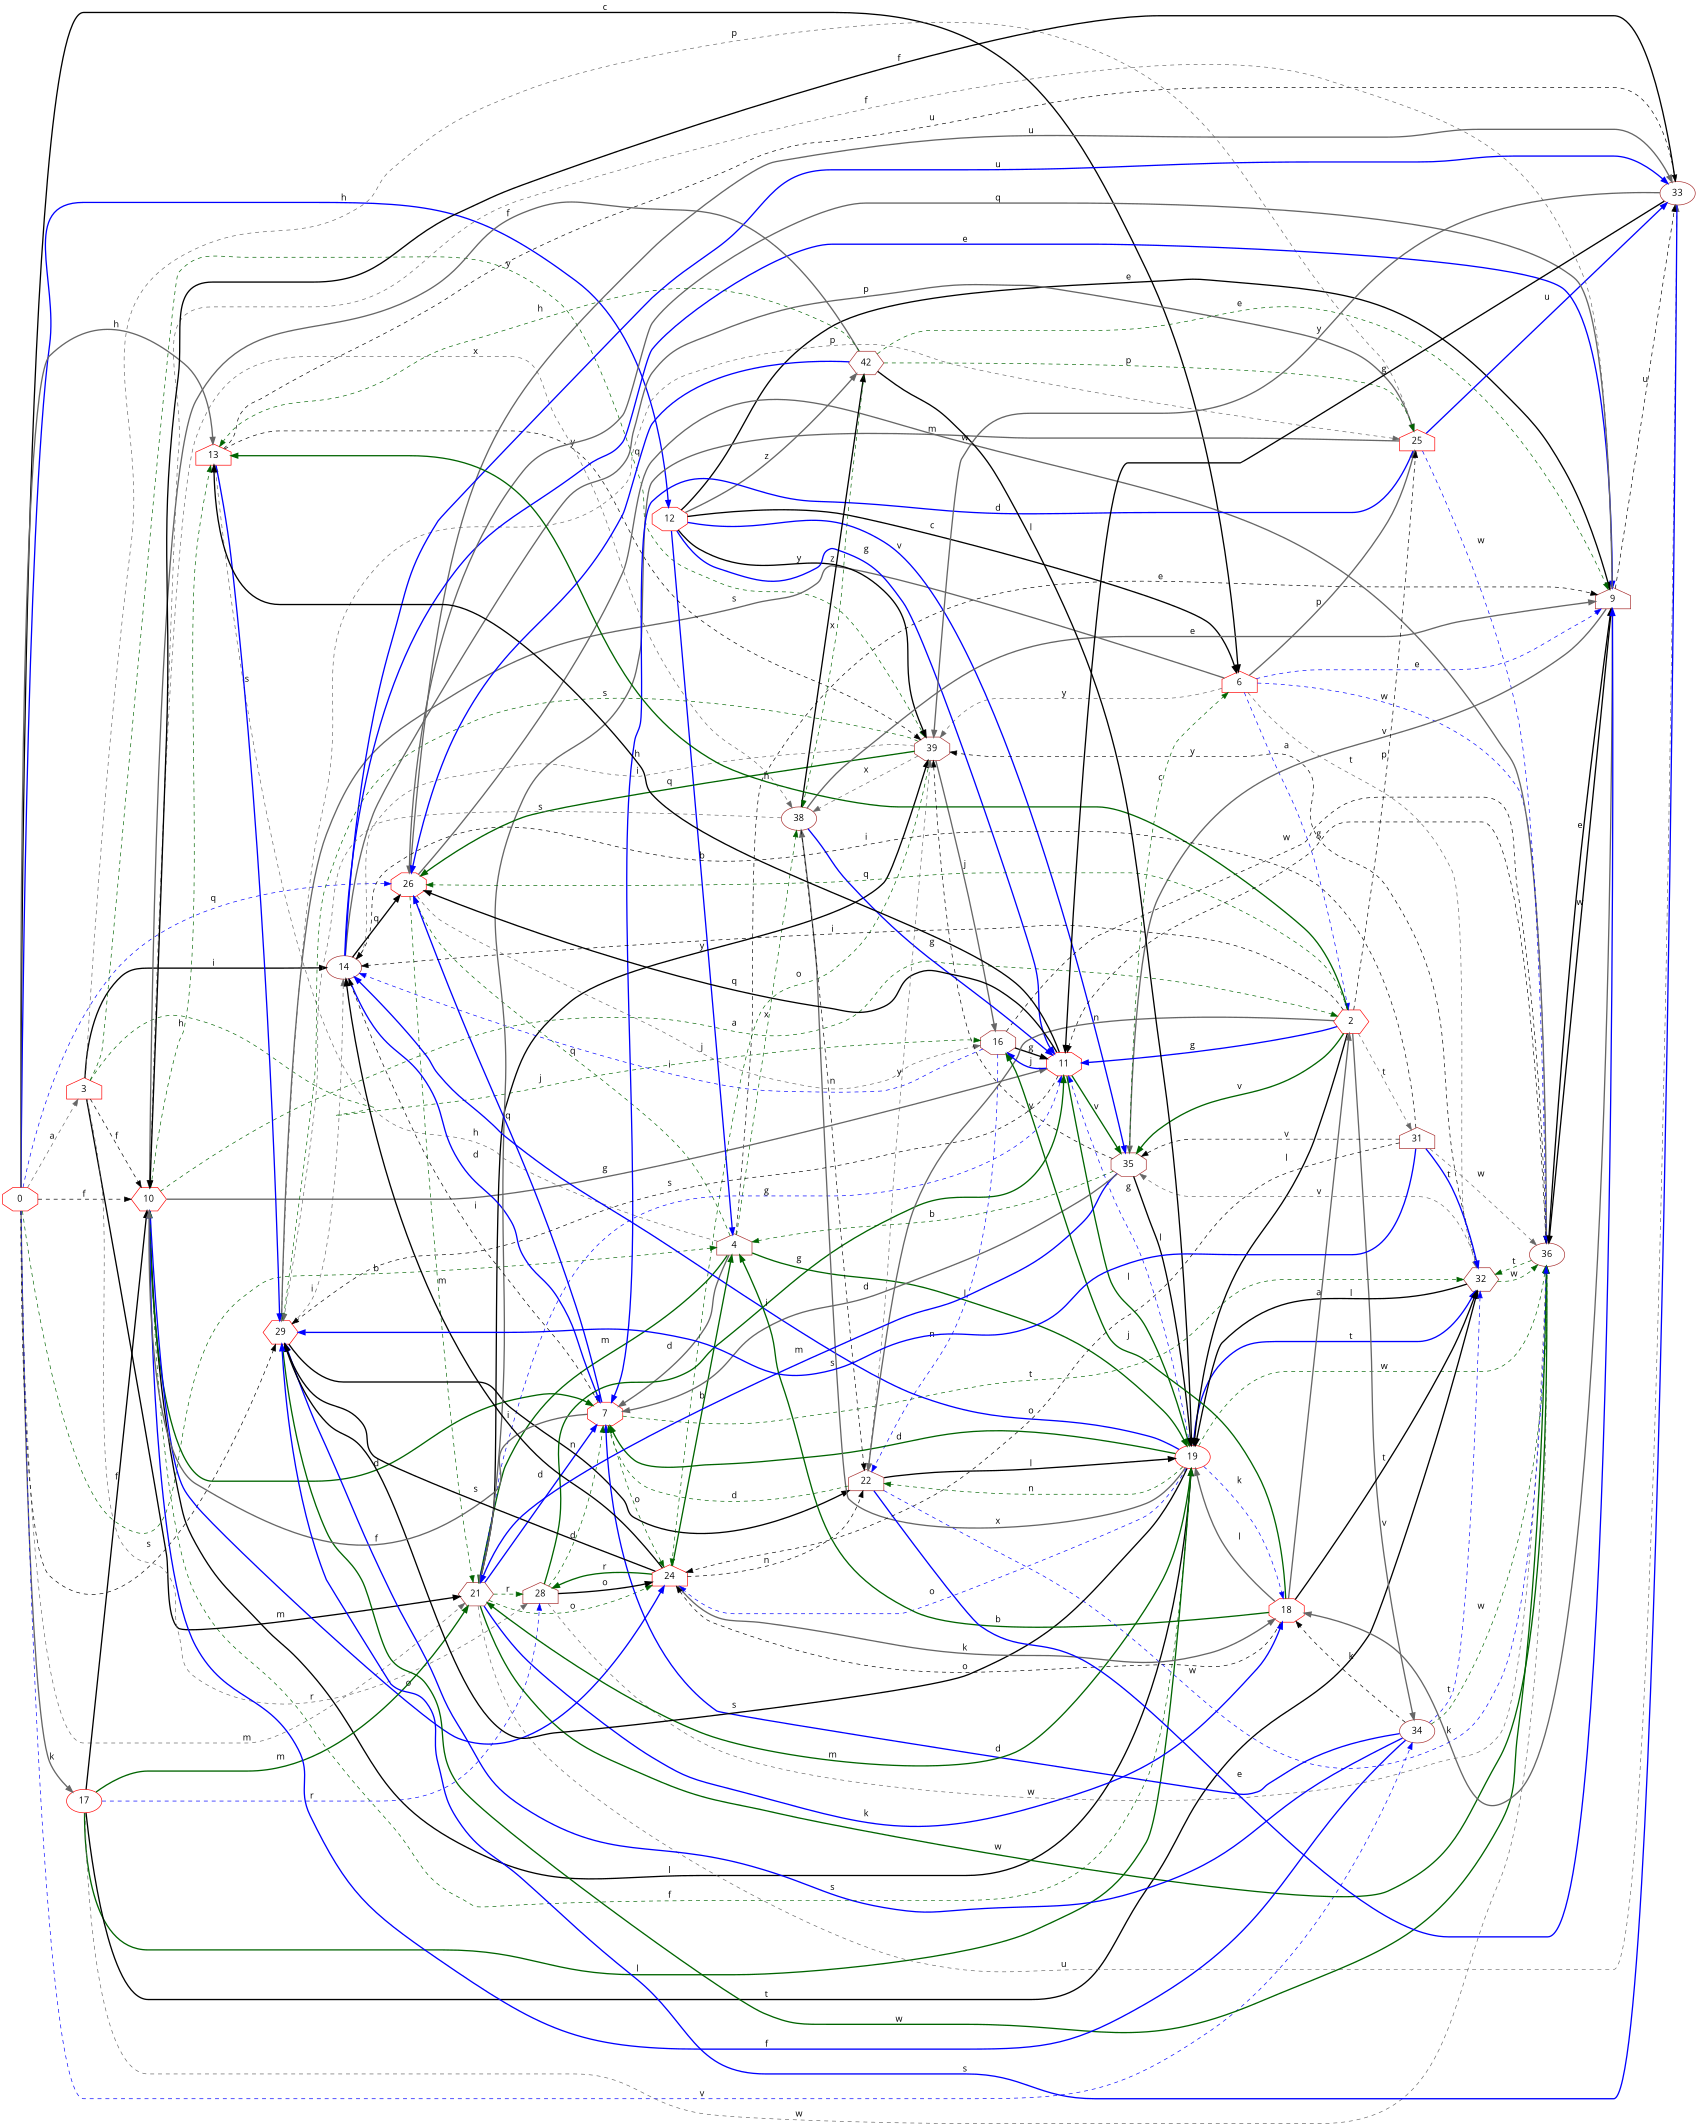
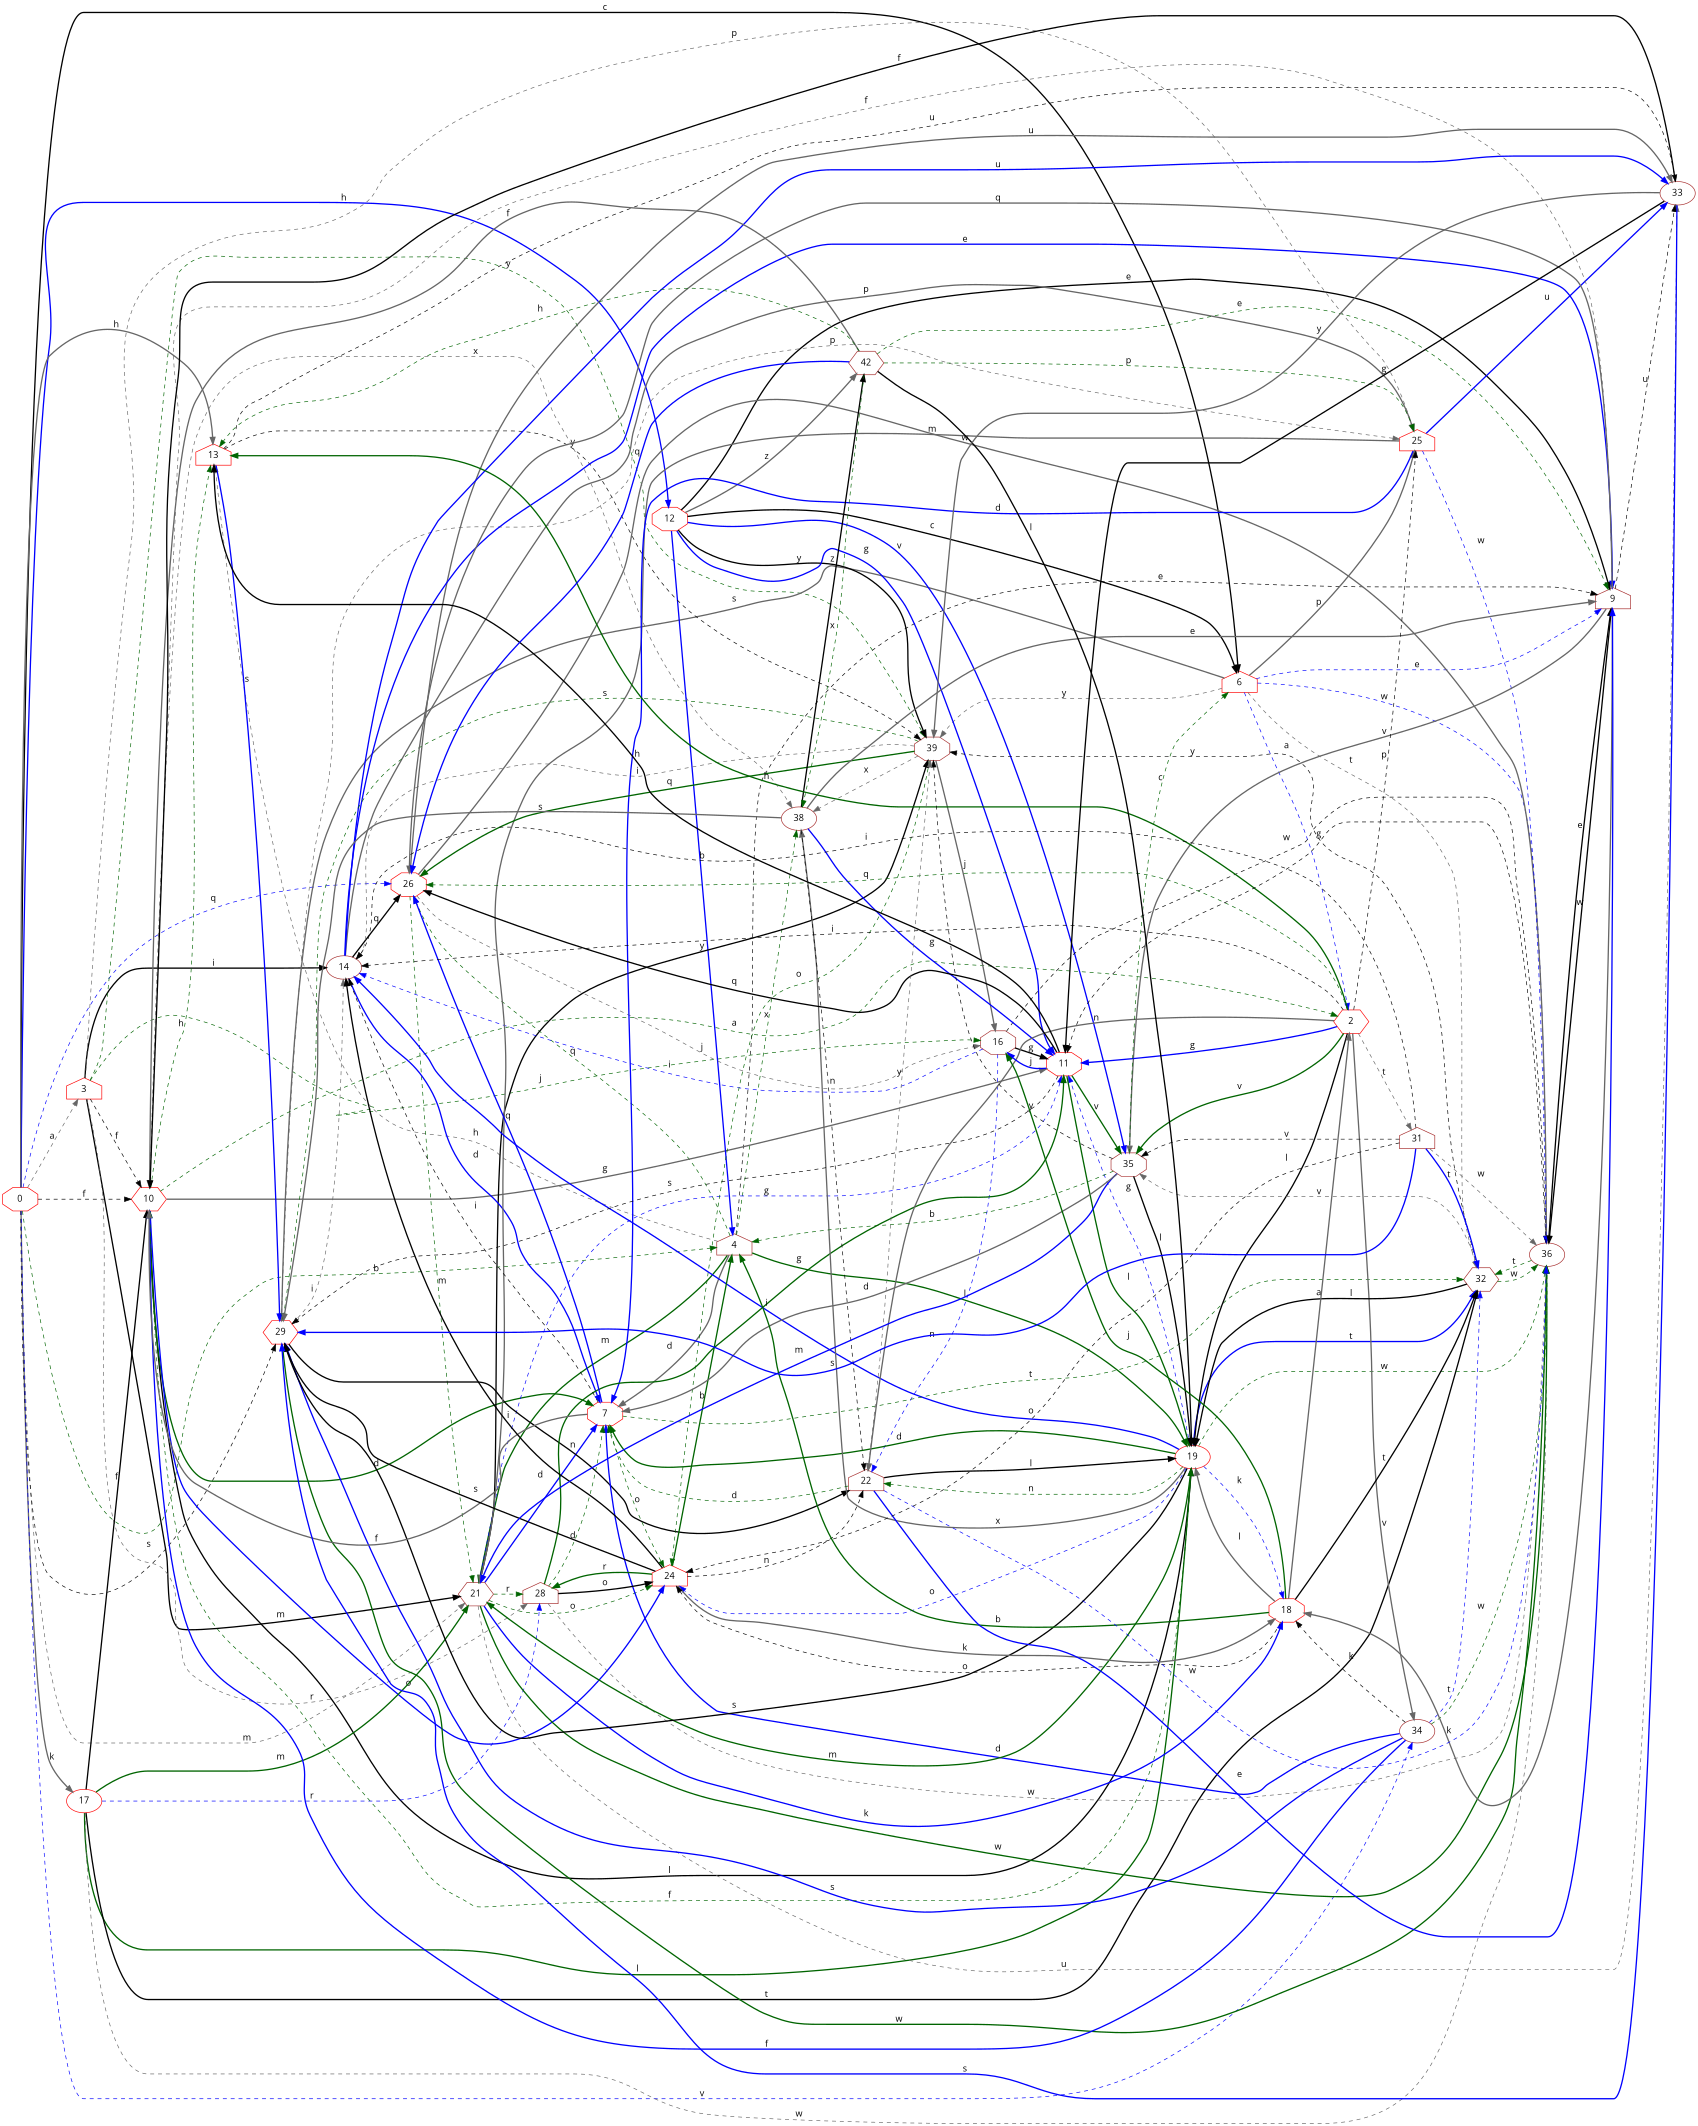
(342, 862) -> (342, 862)
